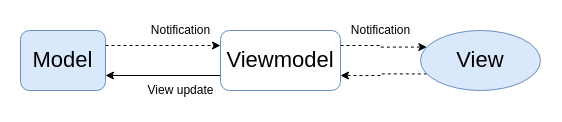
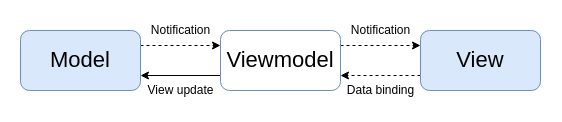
(63, 61) -> (81, 61)
(481, 61) -> (481, 61)
none -> (381, 91)
